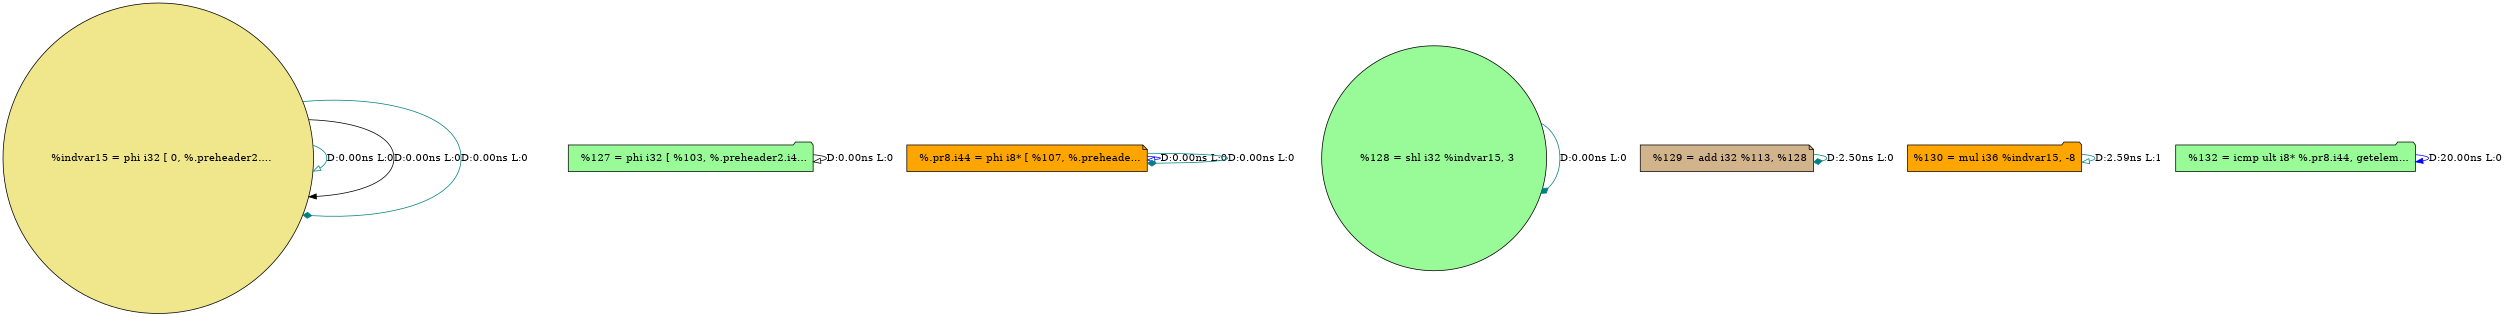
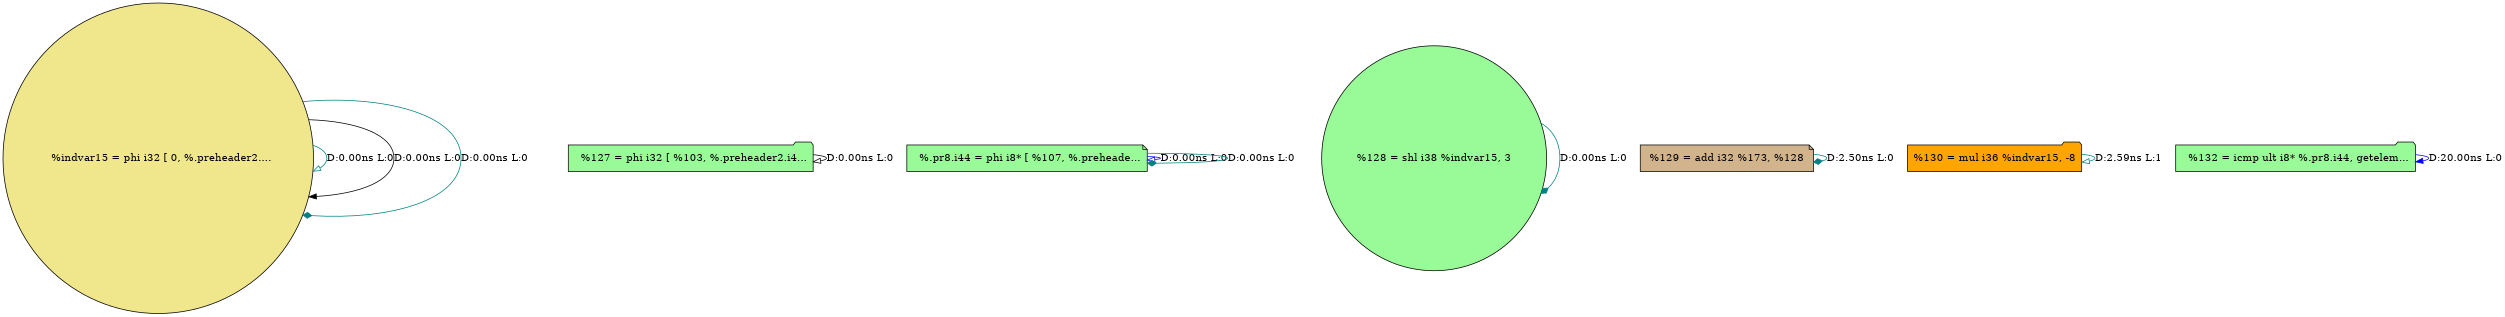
(1027, 158) -> (1027, 158)
(1434, 158) -> (1434, 158)
(1727, 158) -> (1727, 158)
